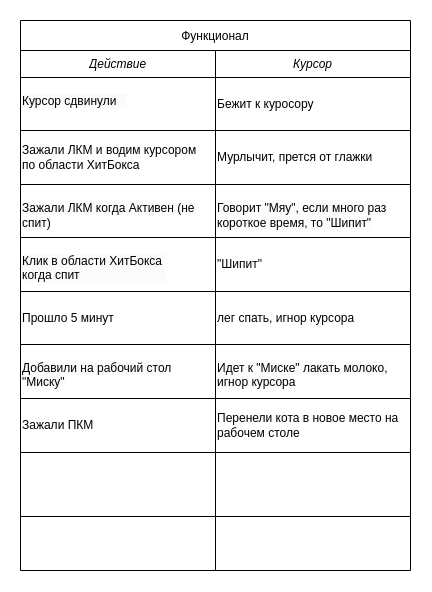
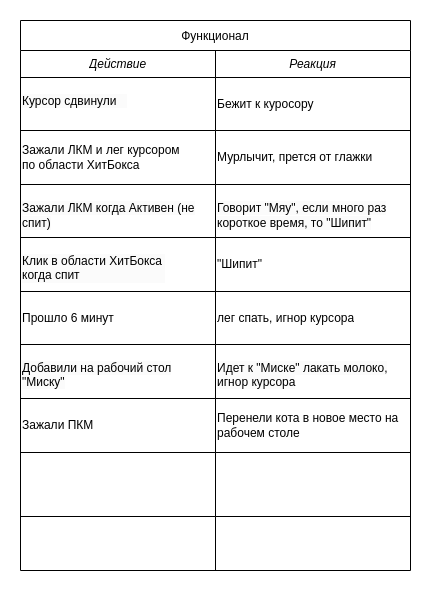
(313, 65) -> (313, 65)
(107, 158) -> (100, 158)
(66, 319) -> (66, 319)
